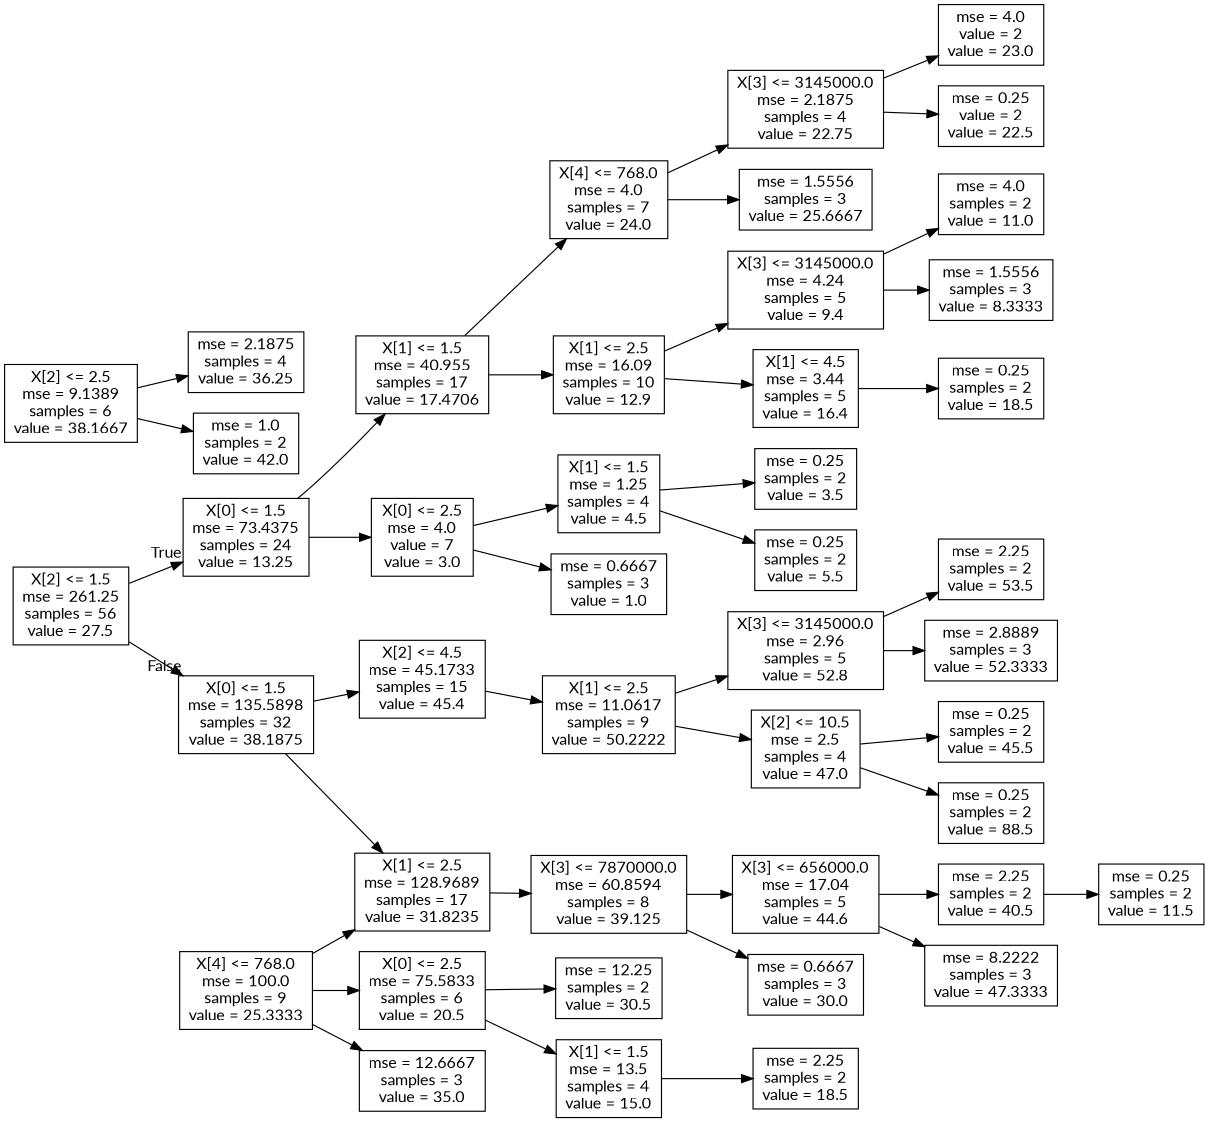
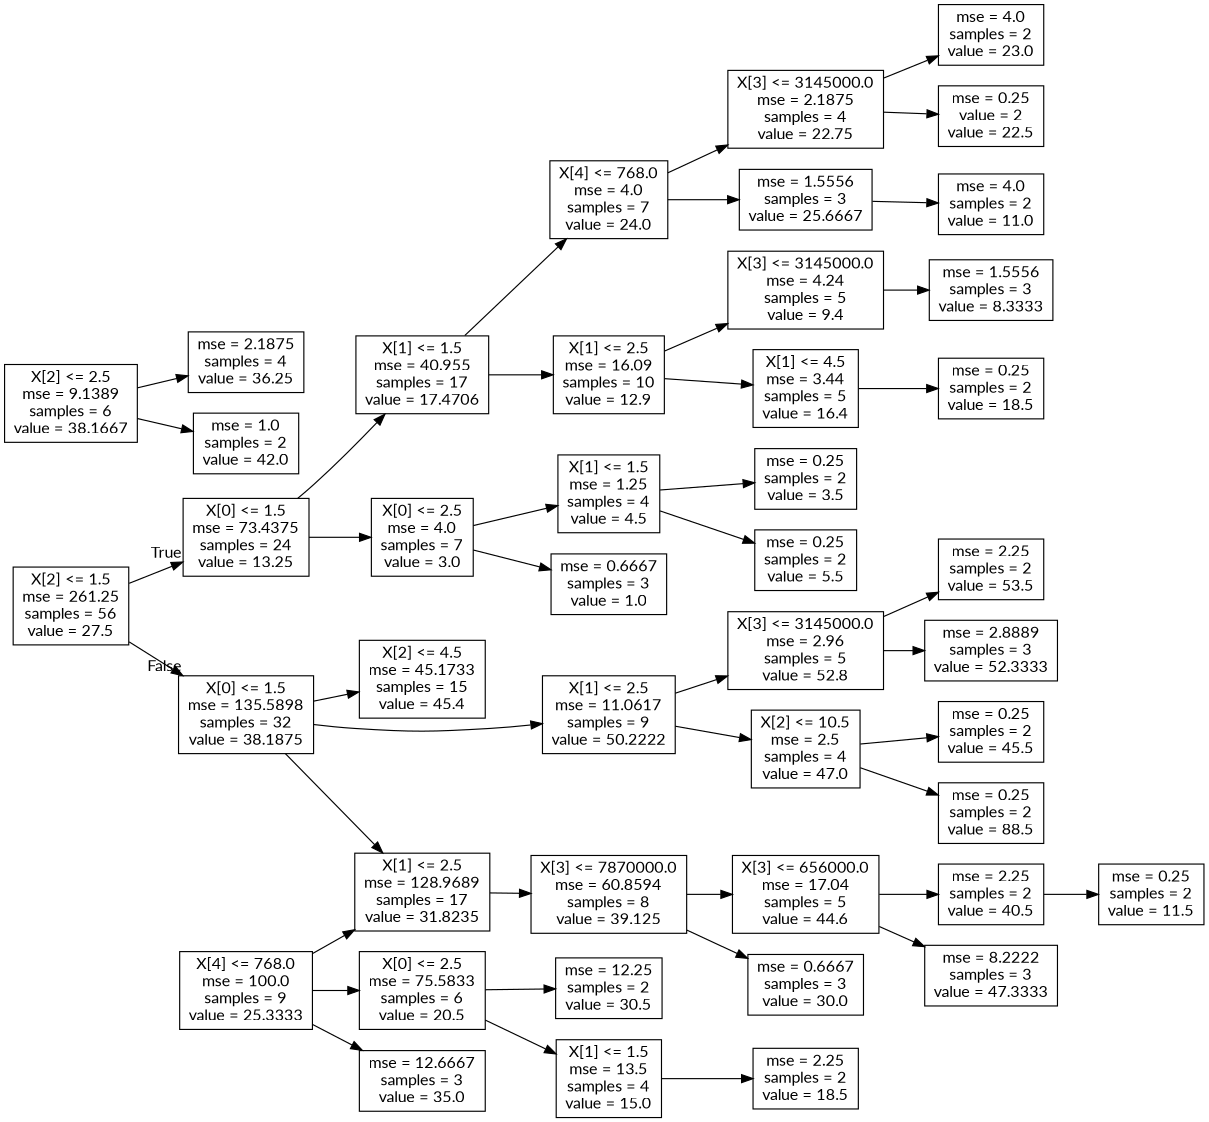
(991, 35) -> (991, 35)
(906, 244) -> (899, 202)
(422, 537) -> (422, 537)
(508, 696) -> (422, 731)
